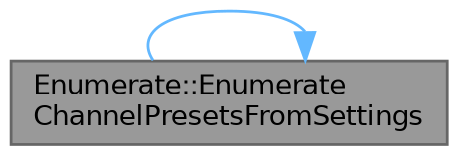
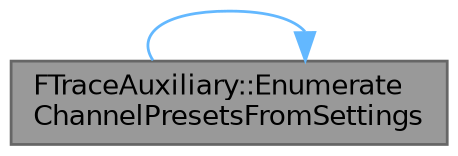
(229, 103) -> (229, 103)
